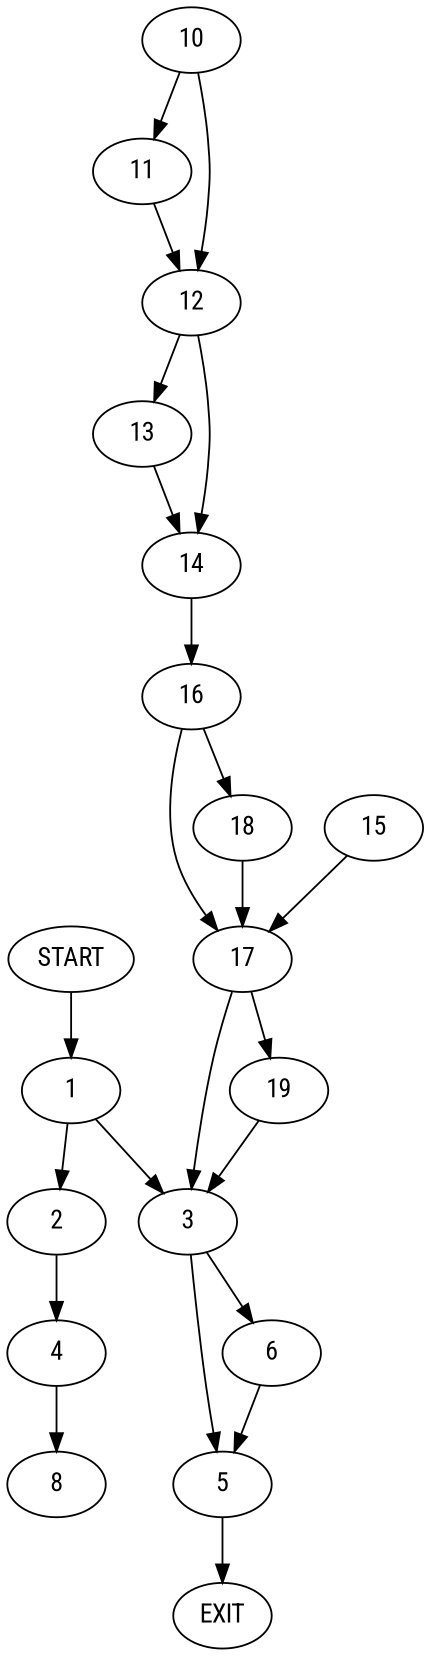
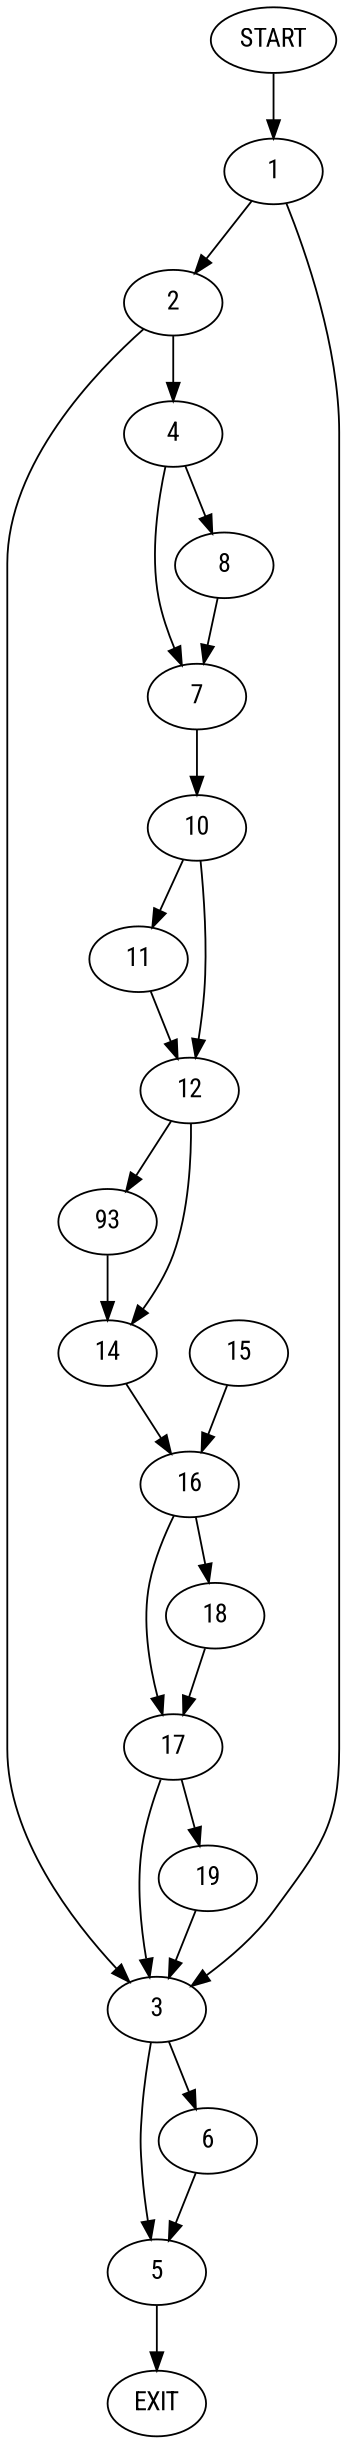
(142, 434) -> (108, 1222)
none -> (197, 697)
(315, 887) -> (218, 1410)
none -> (7, 1142)
